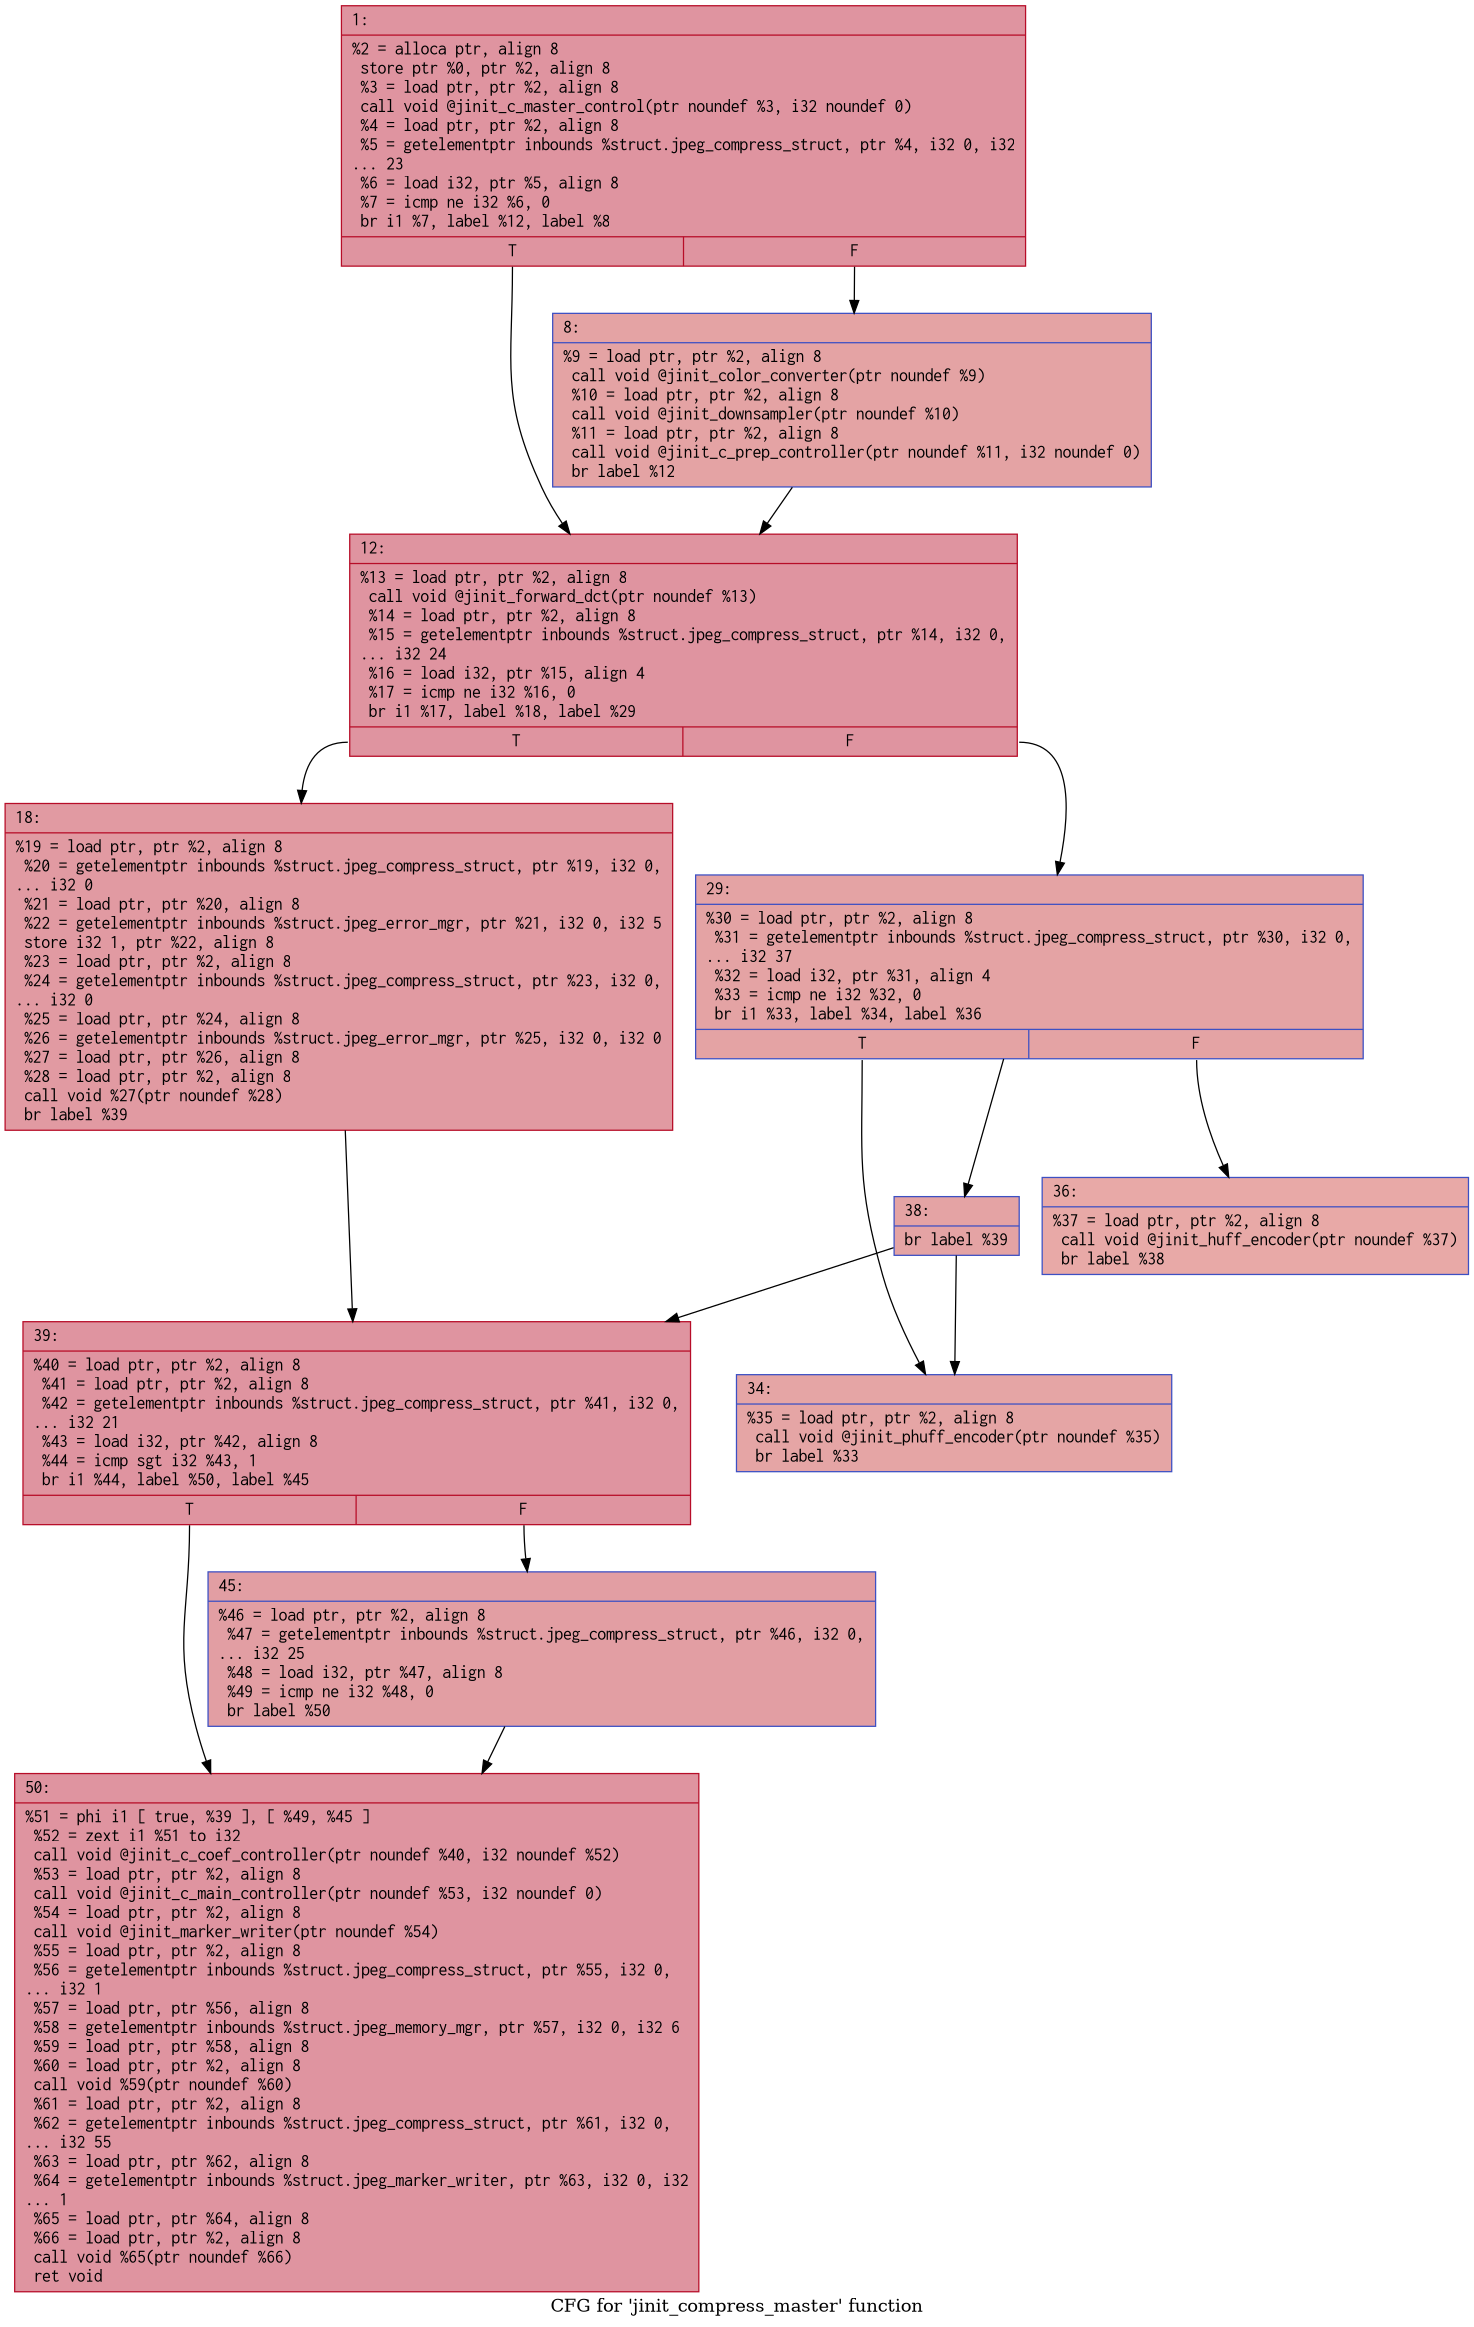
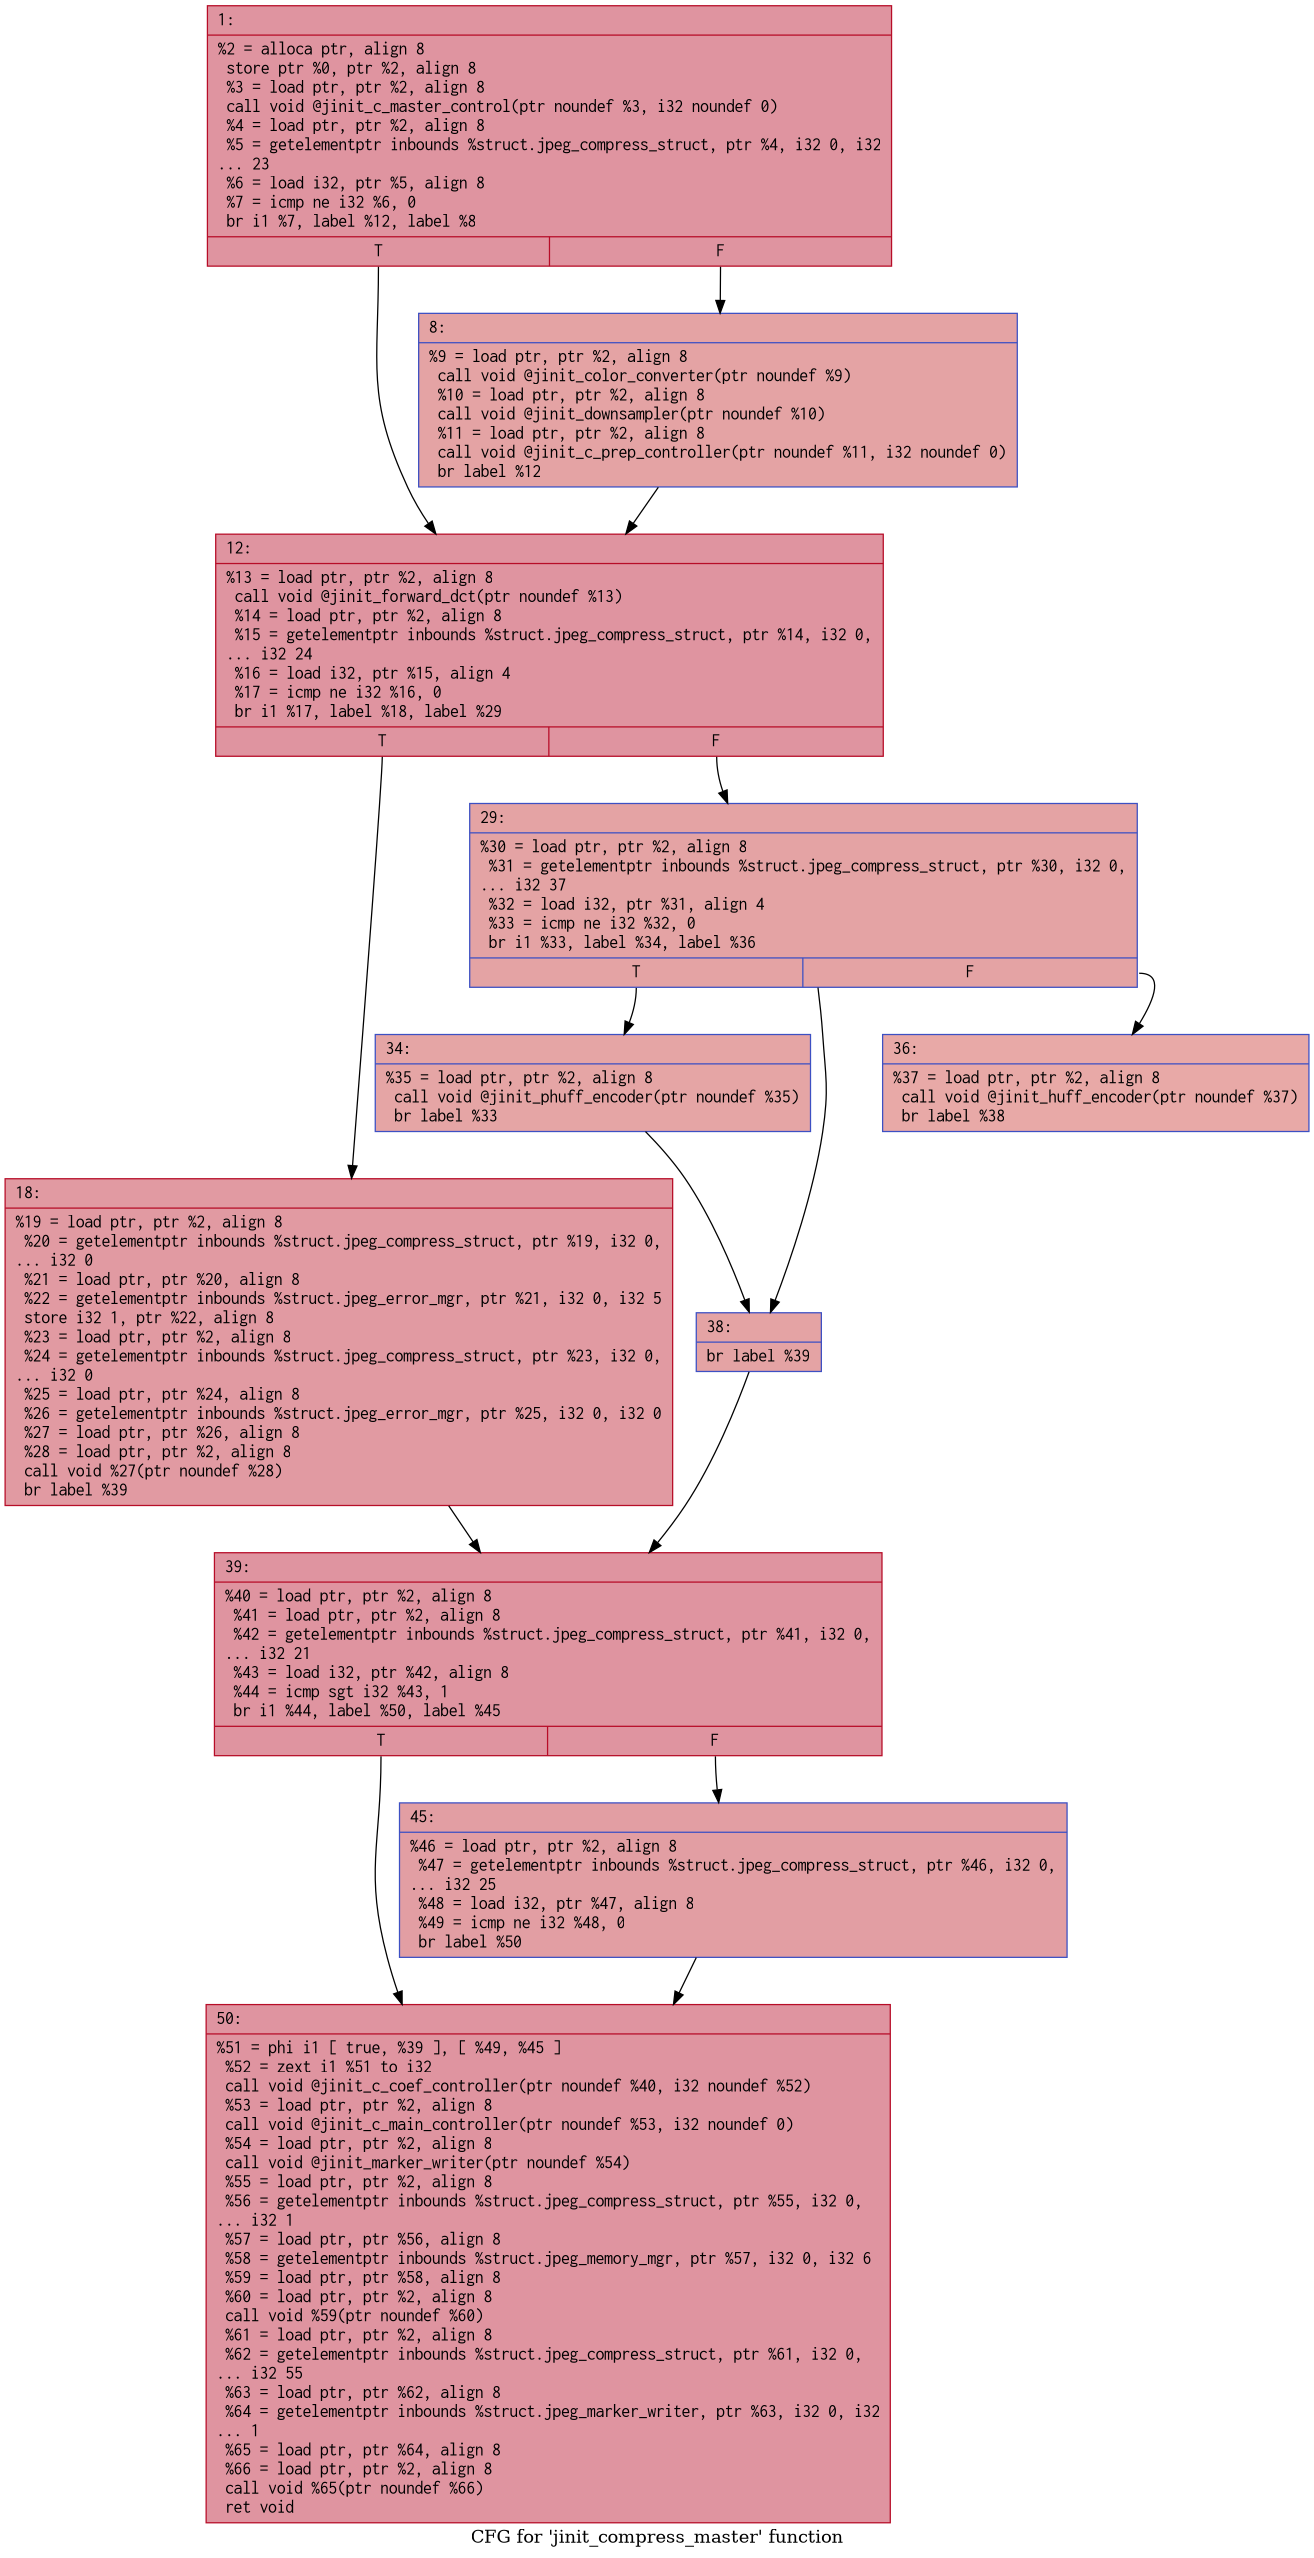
(956, 1308) -> (704, 1210)
